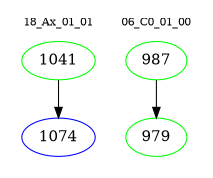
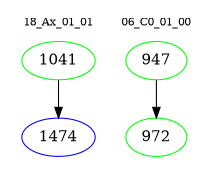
(156, 61) -> (156, 61)
(59, 137) -> (59, 137)
(156, 137) -> (156, 137)
